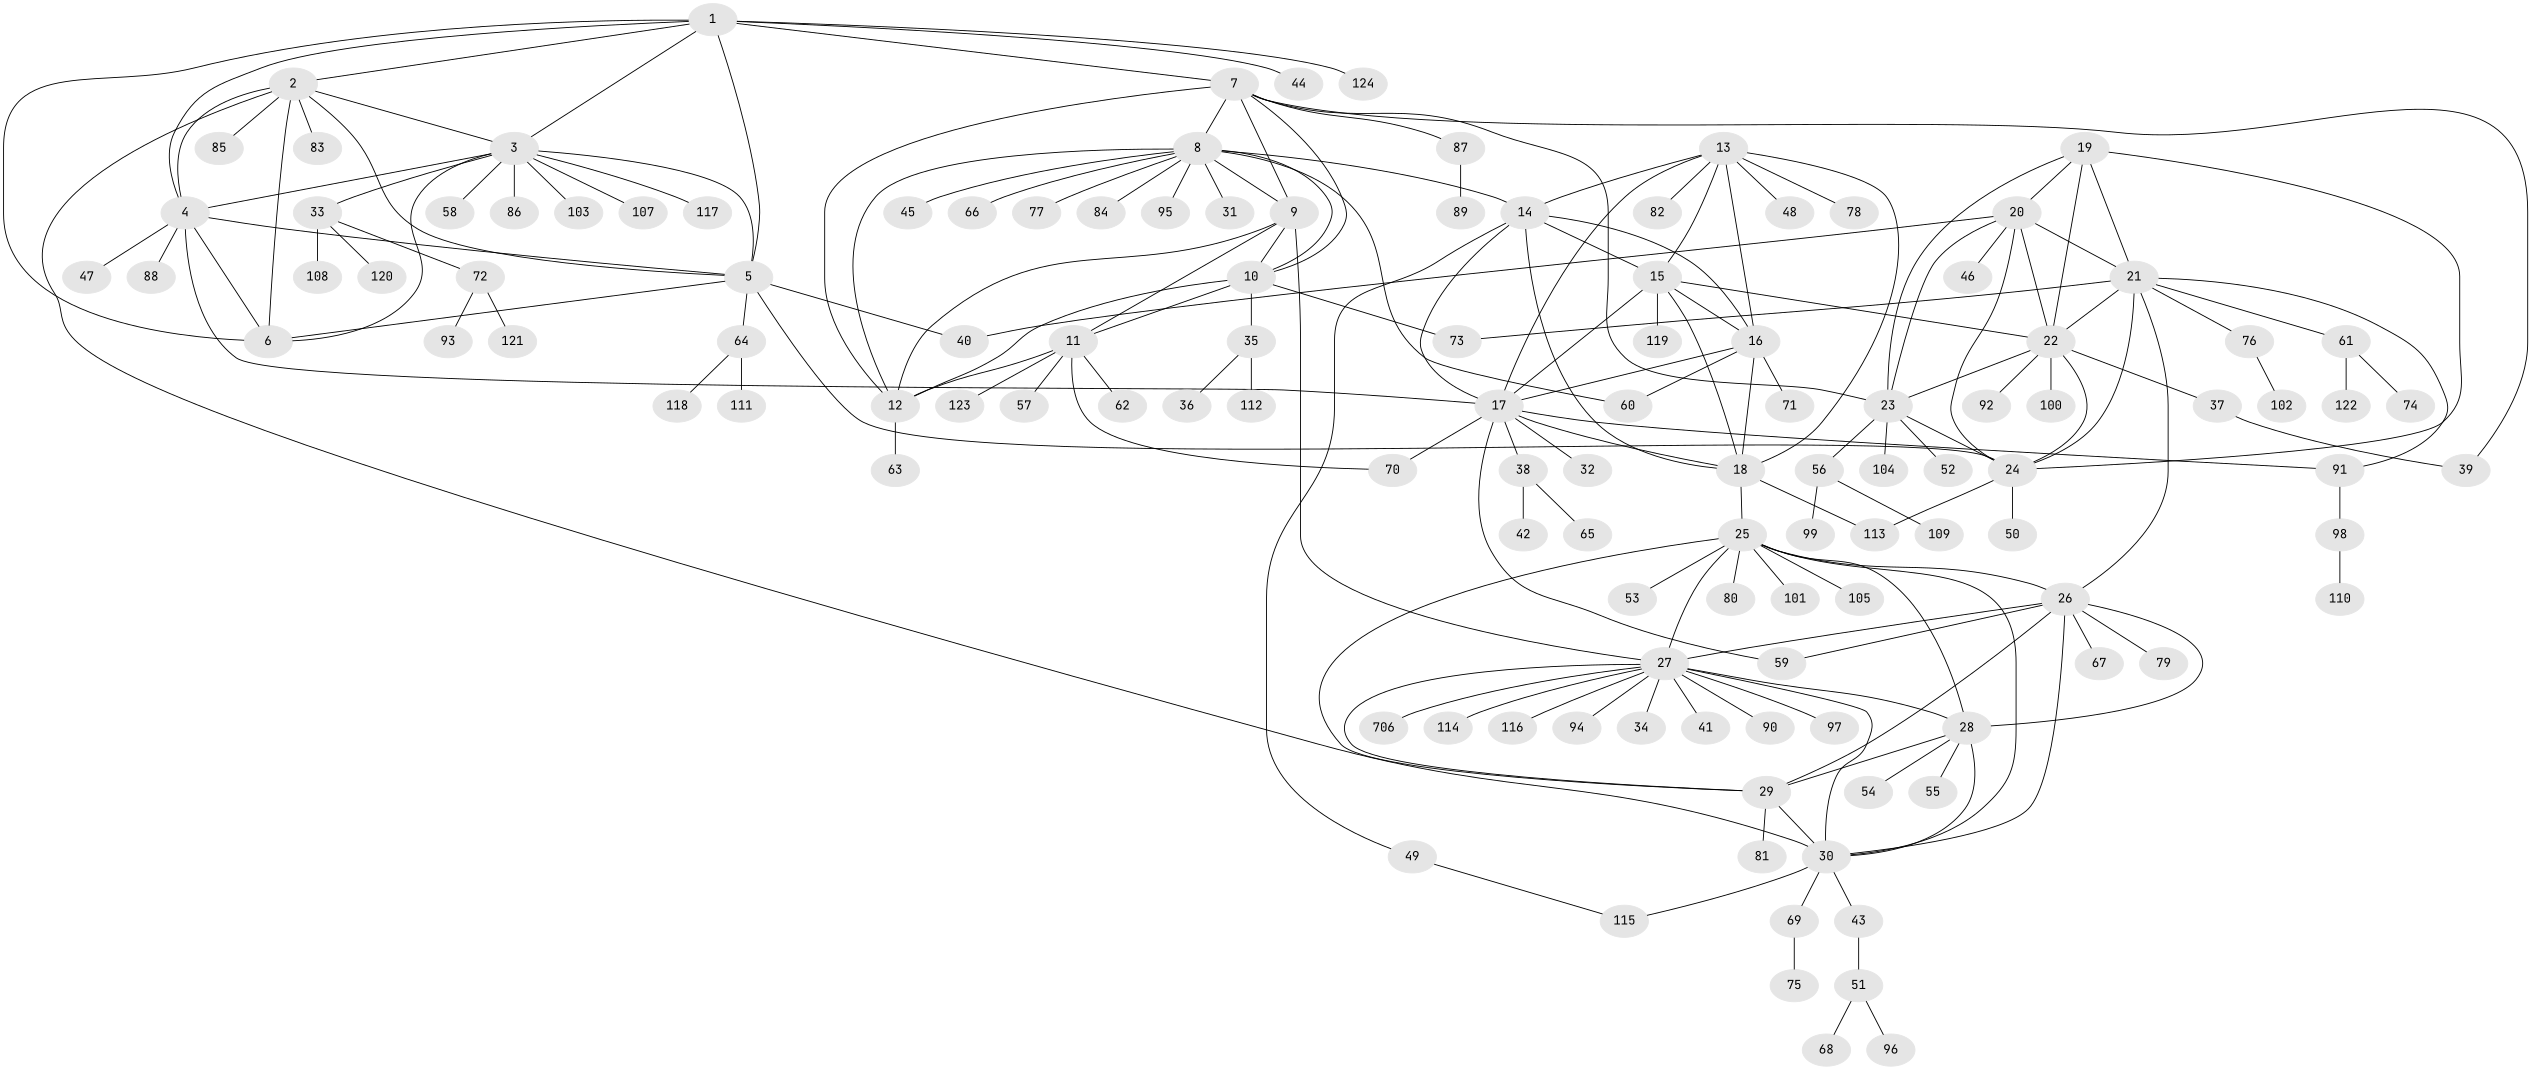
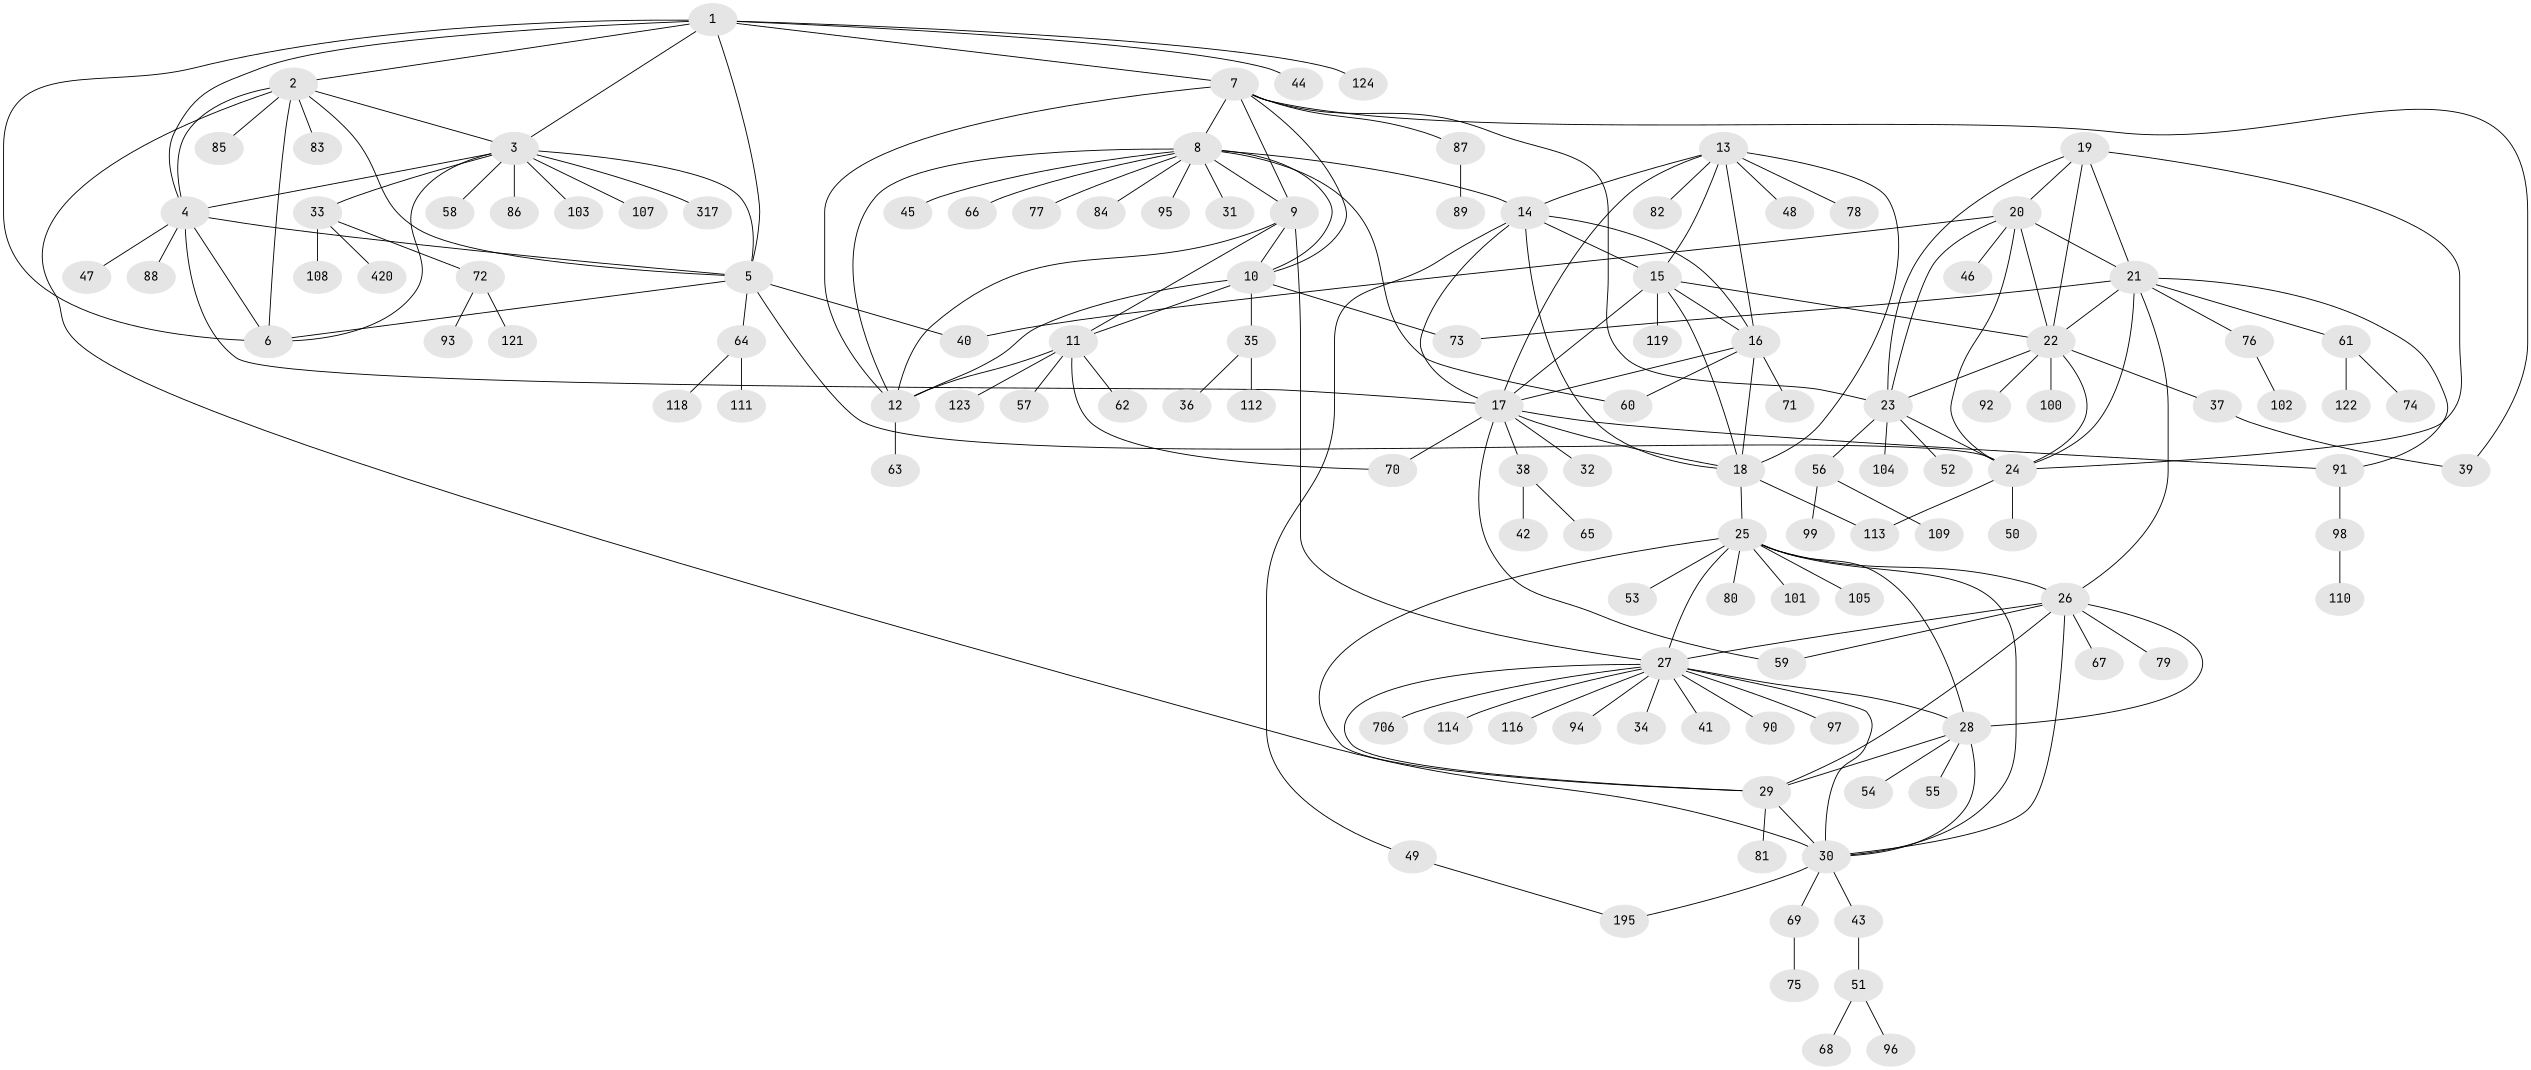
(708, 213) -> (708, 213)
(382, 277) -> (382, 277)
(1624, 921) -> (1624, 921)
